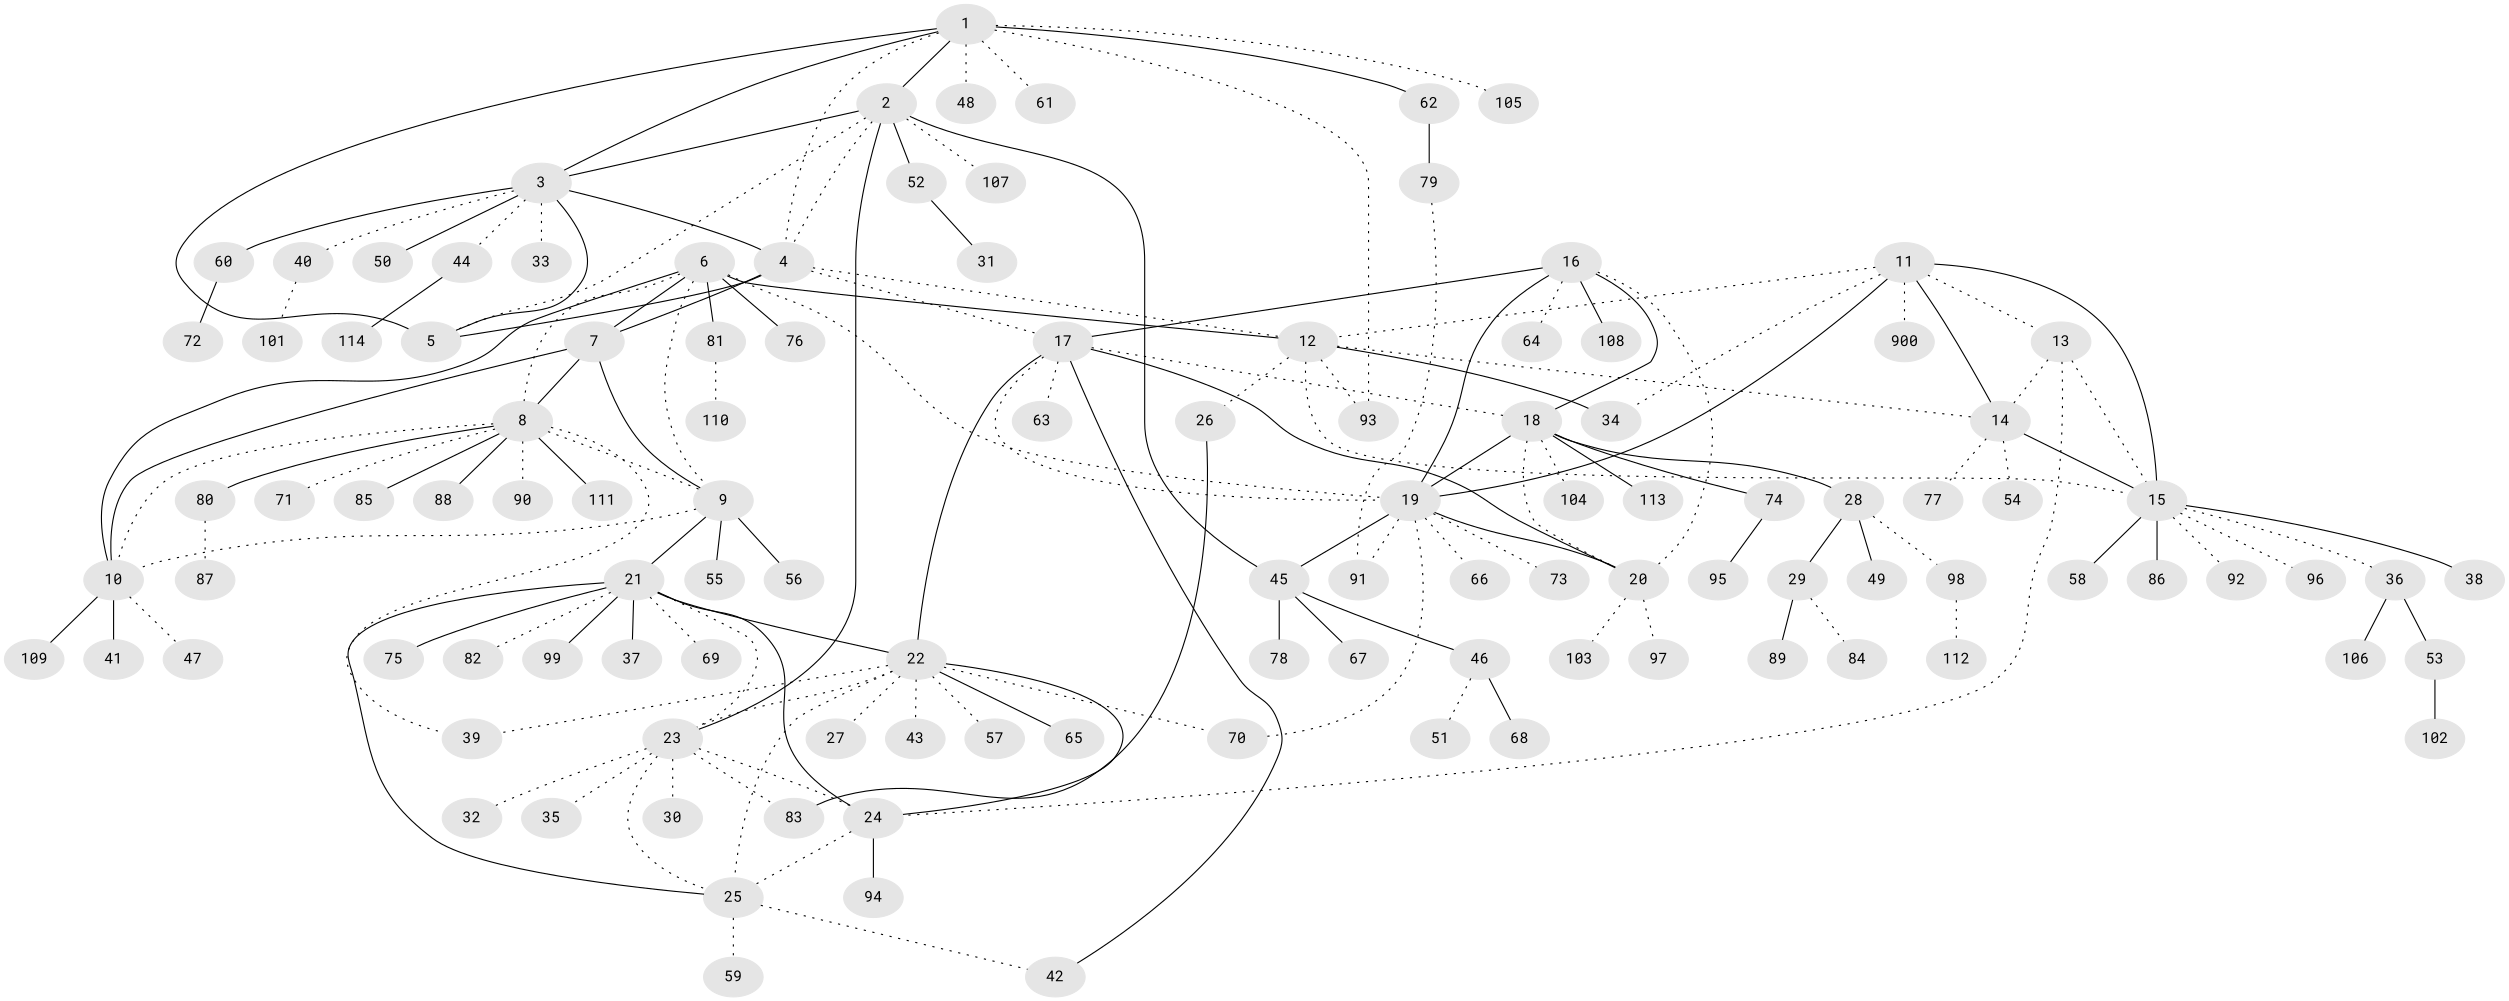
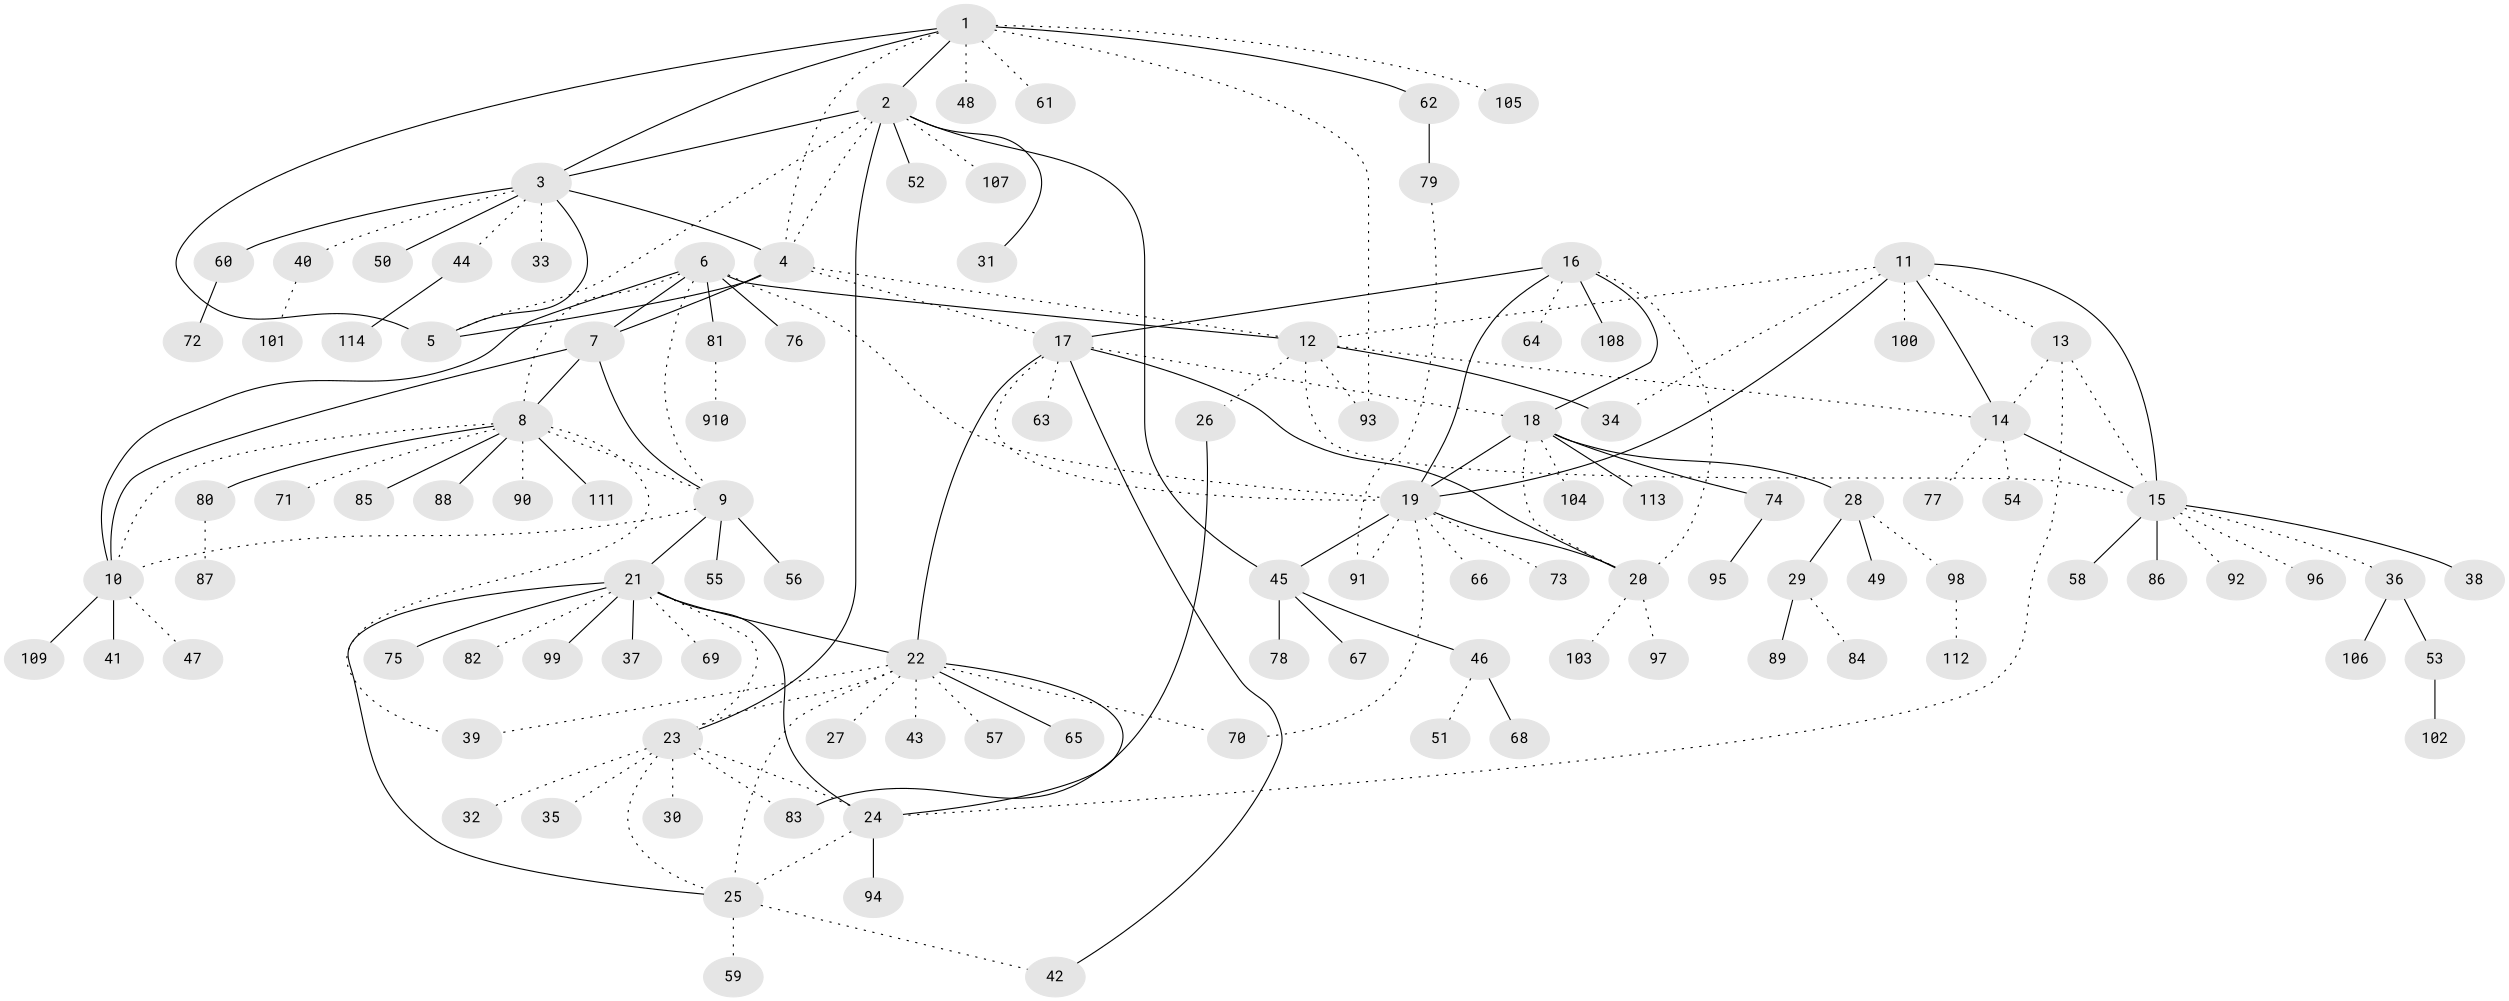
(952, 223) -> (1006, 139)
(1904, 342) -> (1904, 342)
(716, 421) -> (716, 421)
